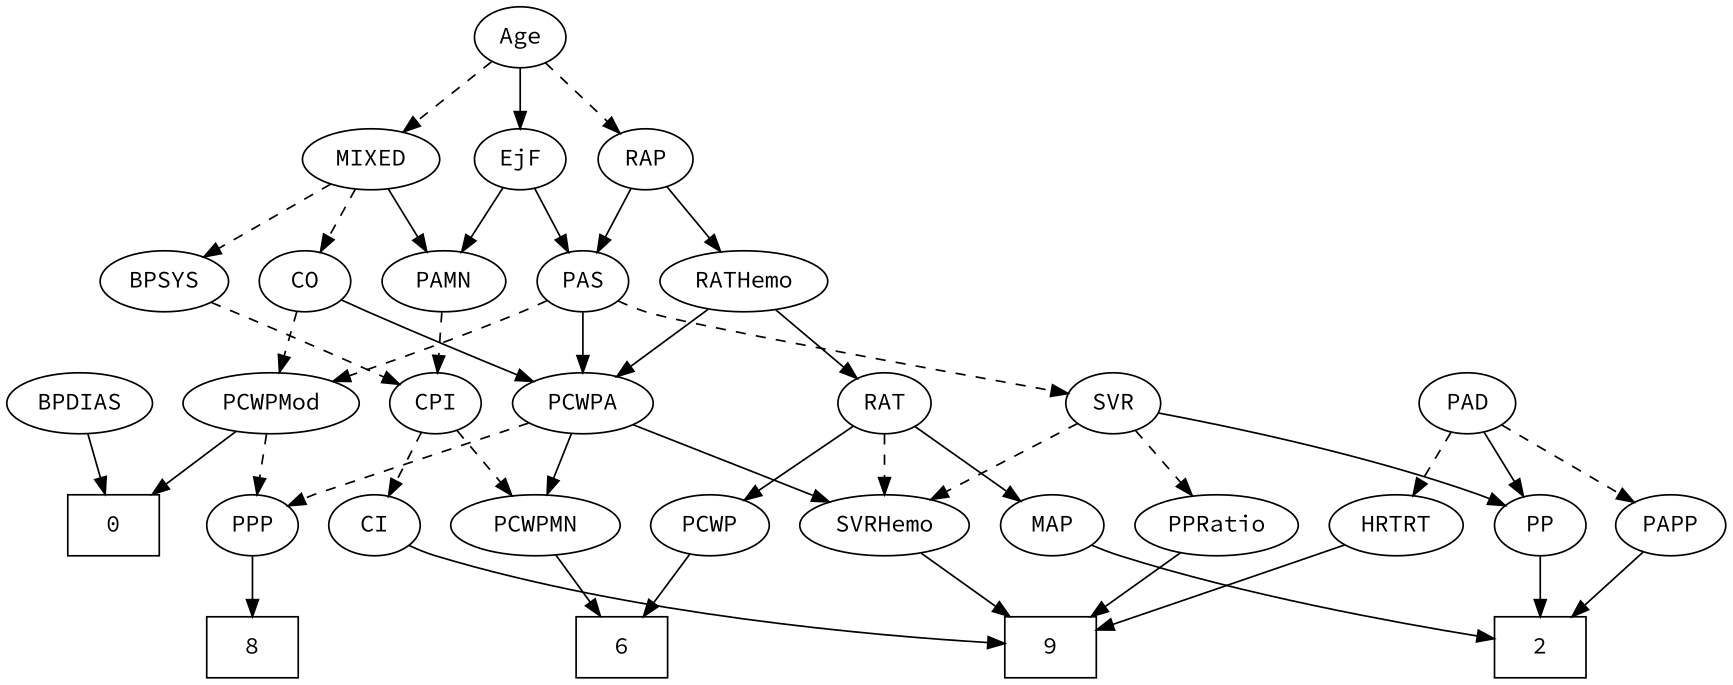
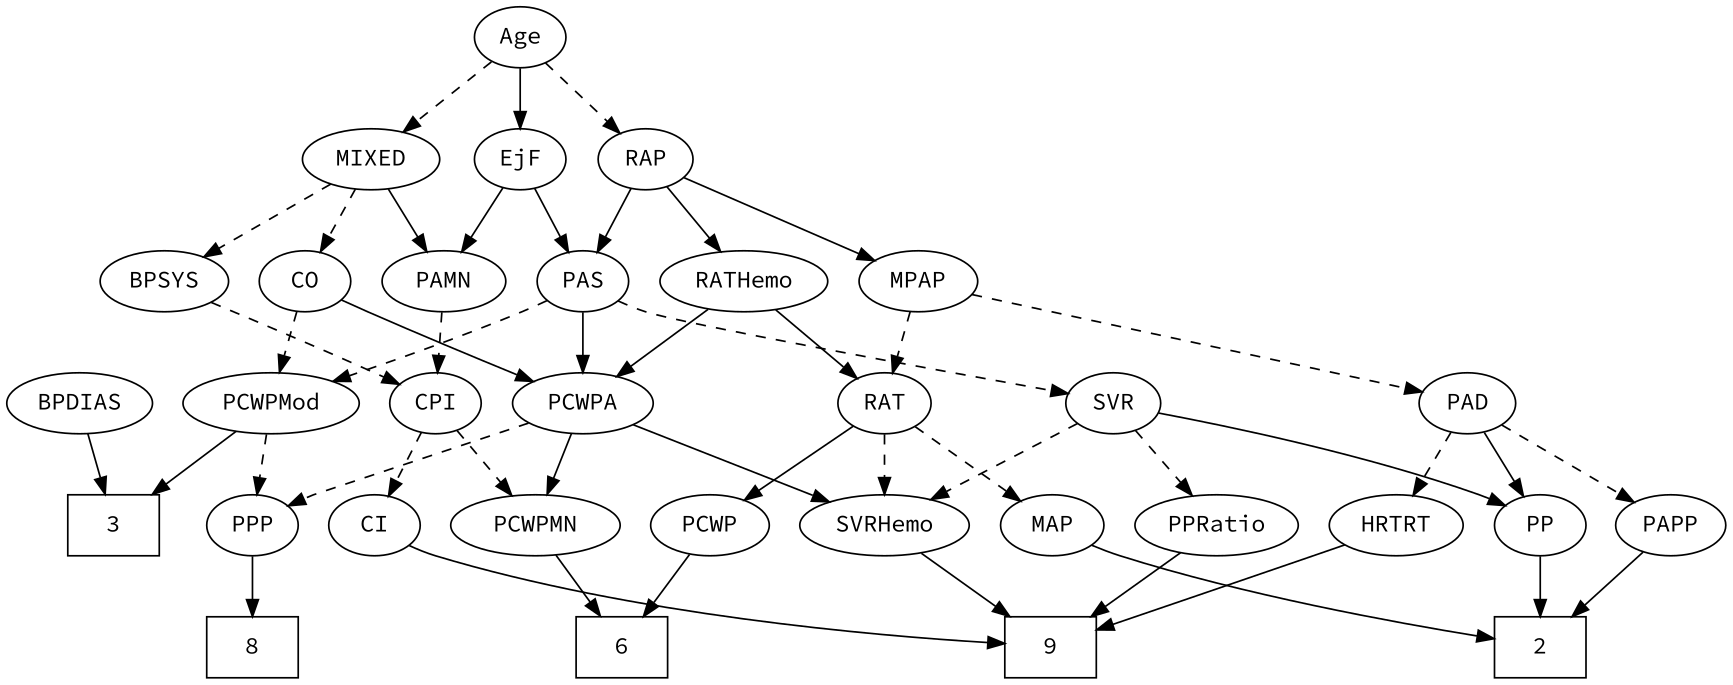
none -> (918, 281)
(961, 459) -> (961, 459)
(114, 525) -> (114, 525)
